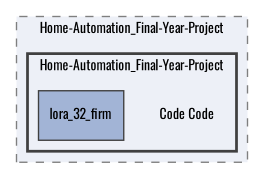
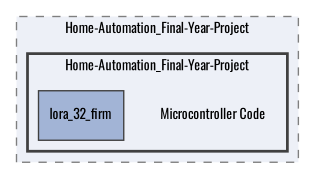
(187, 116) -> (213, 116)
